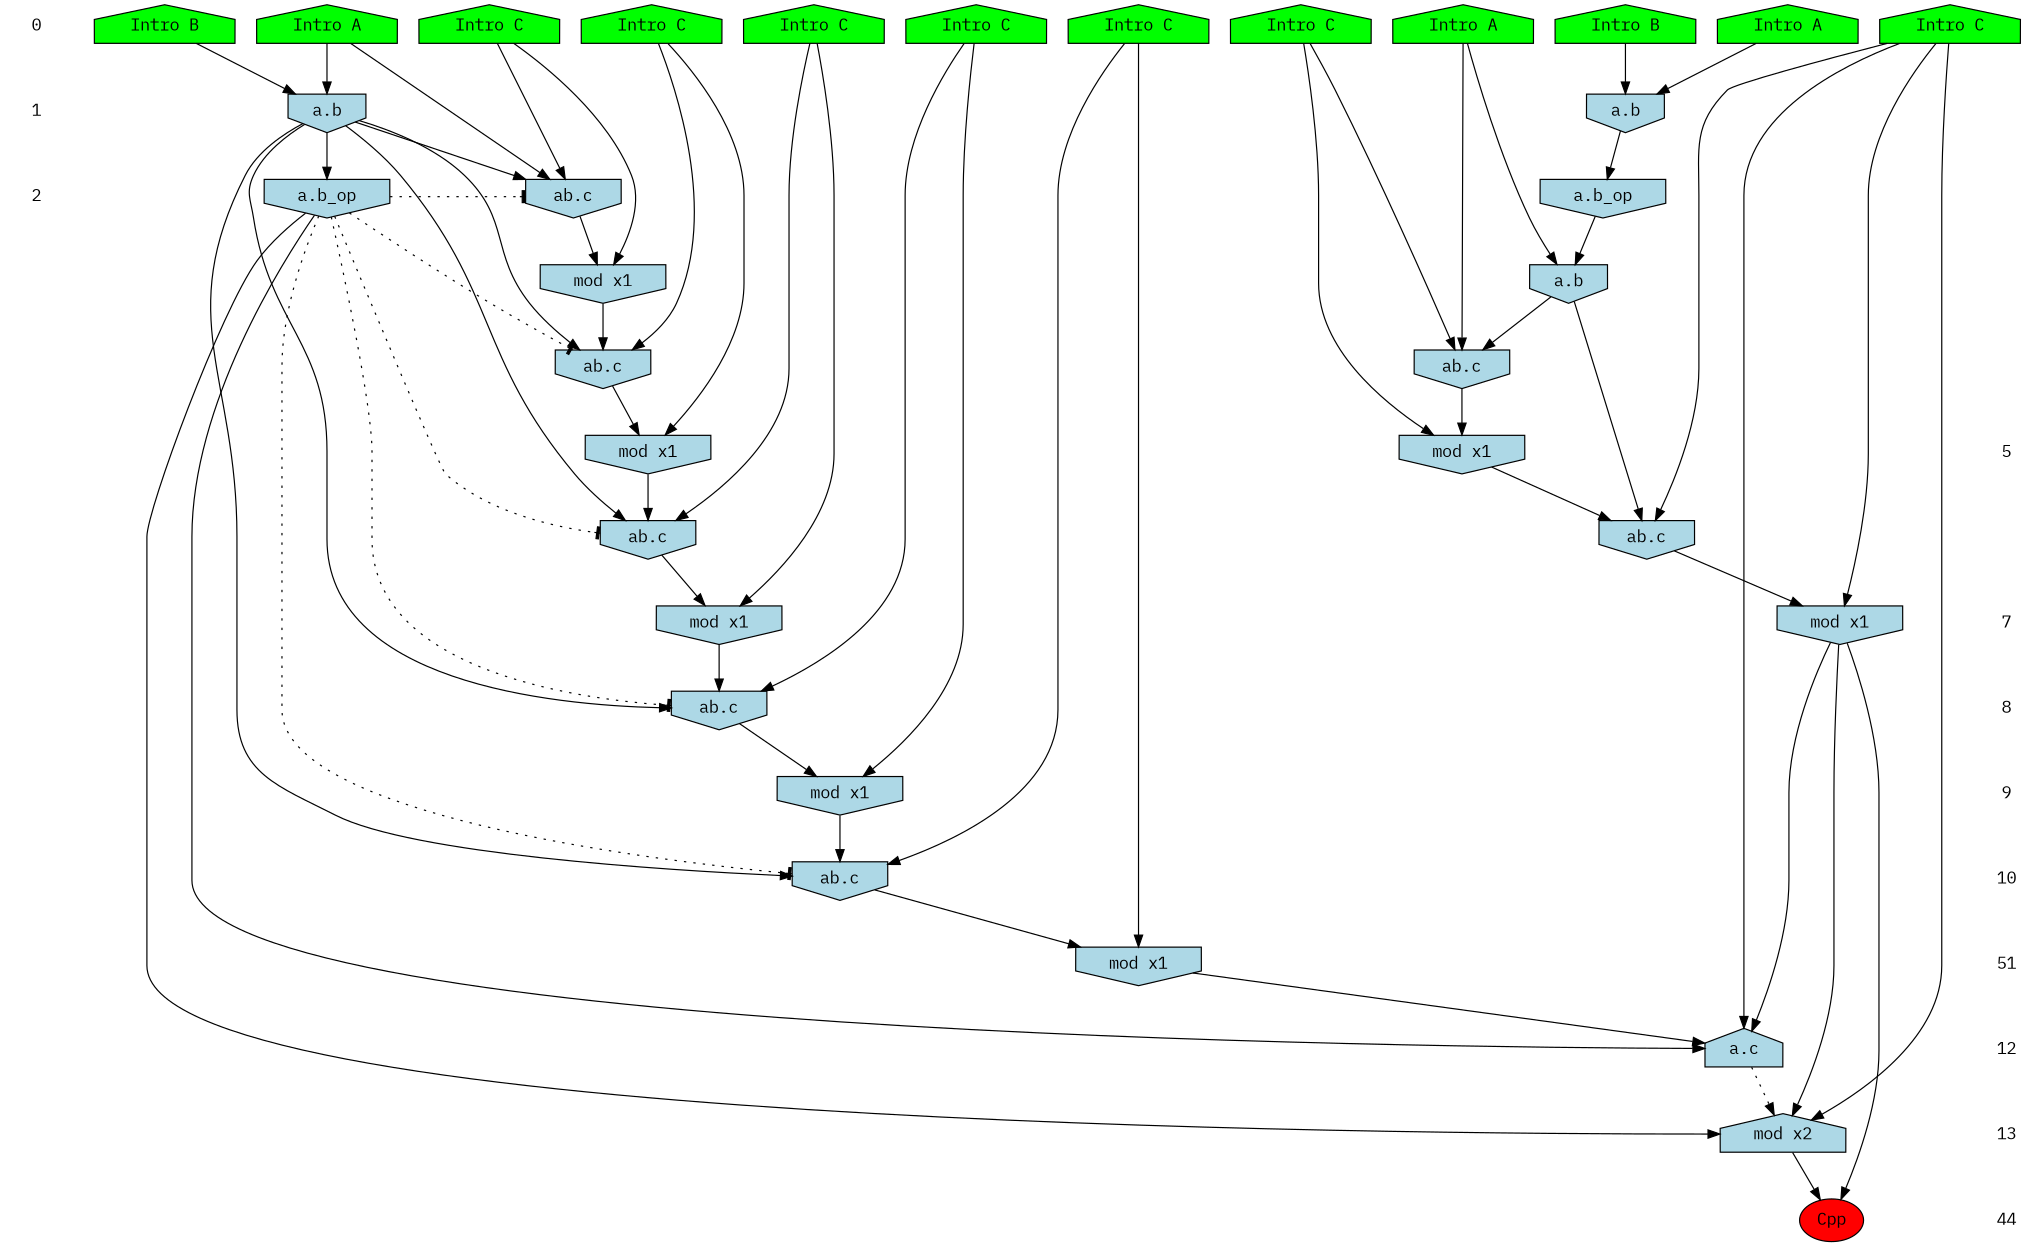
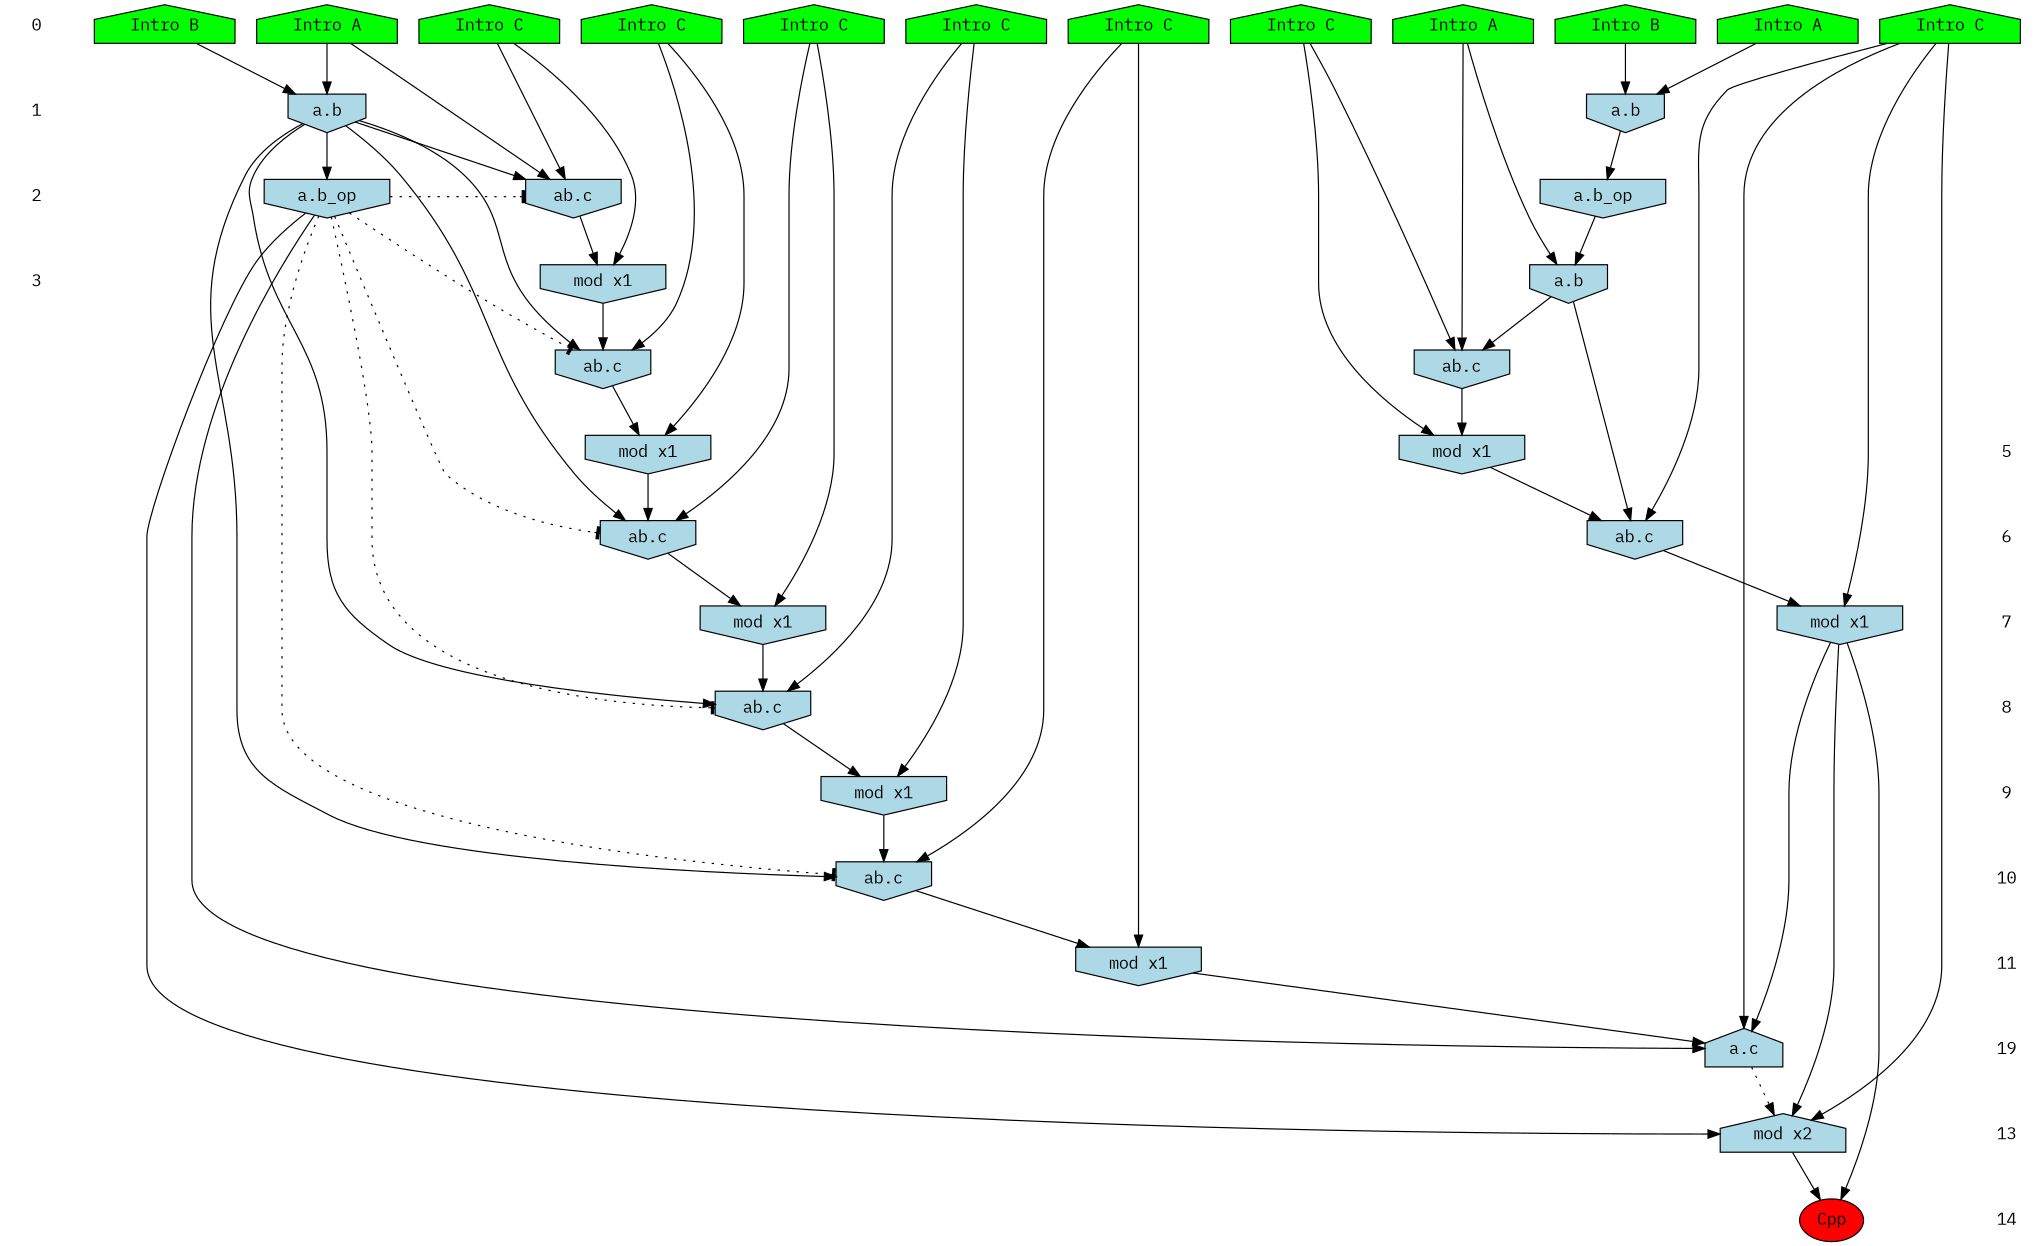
none -> (37, 282)
none -> (2007, 538)
(2007, 964) -> (2007, 964)
(2007, 1050) -> (2007, 1050)
(2007, 1220) -> (2007, 1220)
